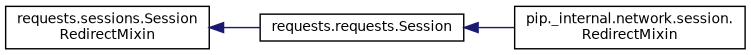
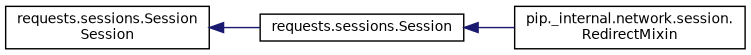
(107, 28) -> (107, 28)
(362, 28) -> (362, 28)
